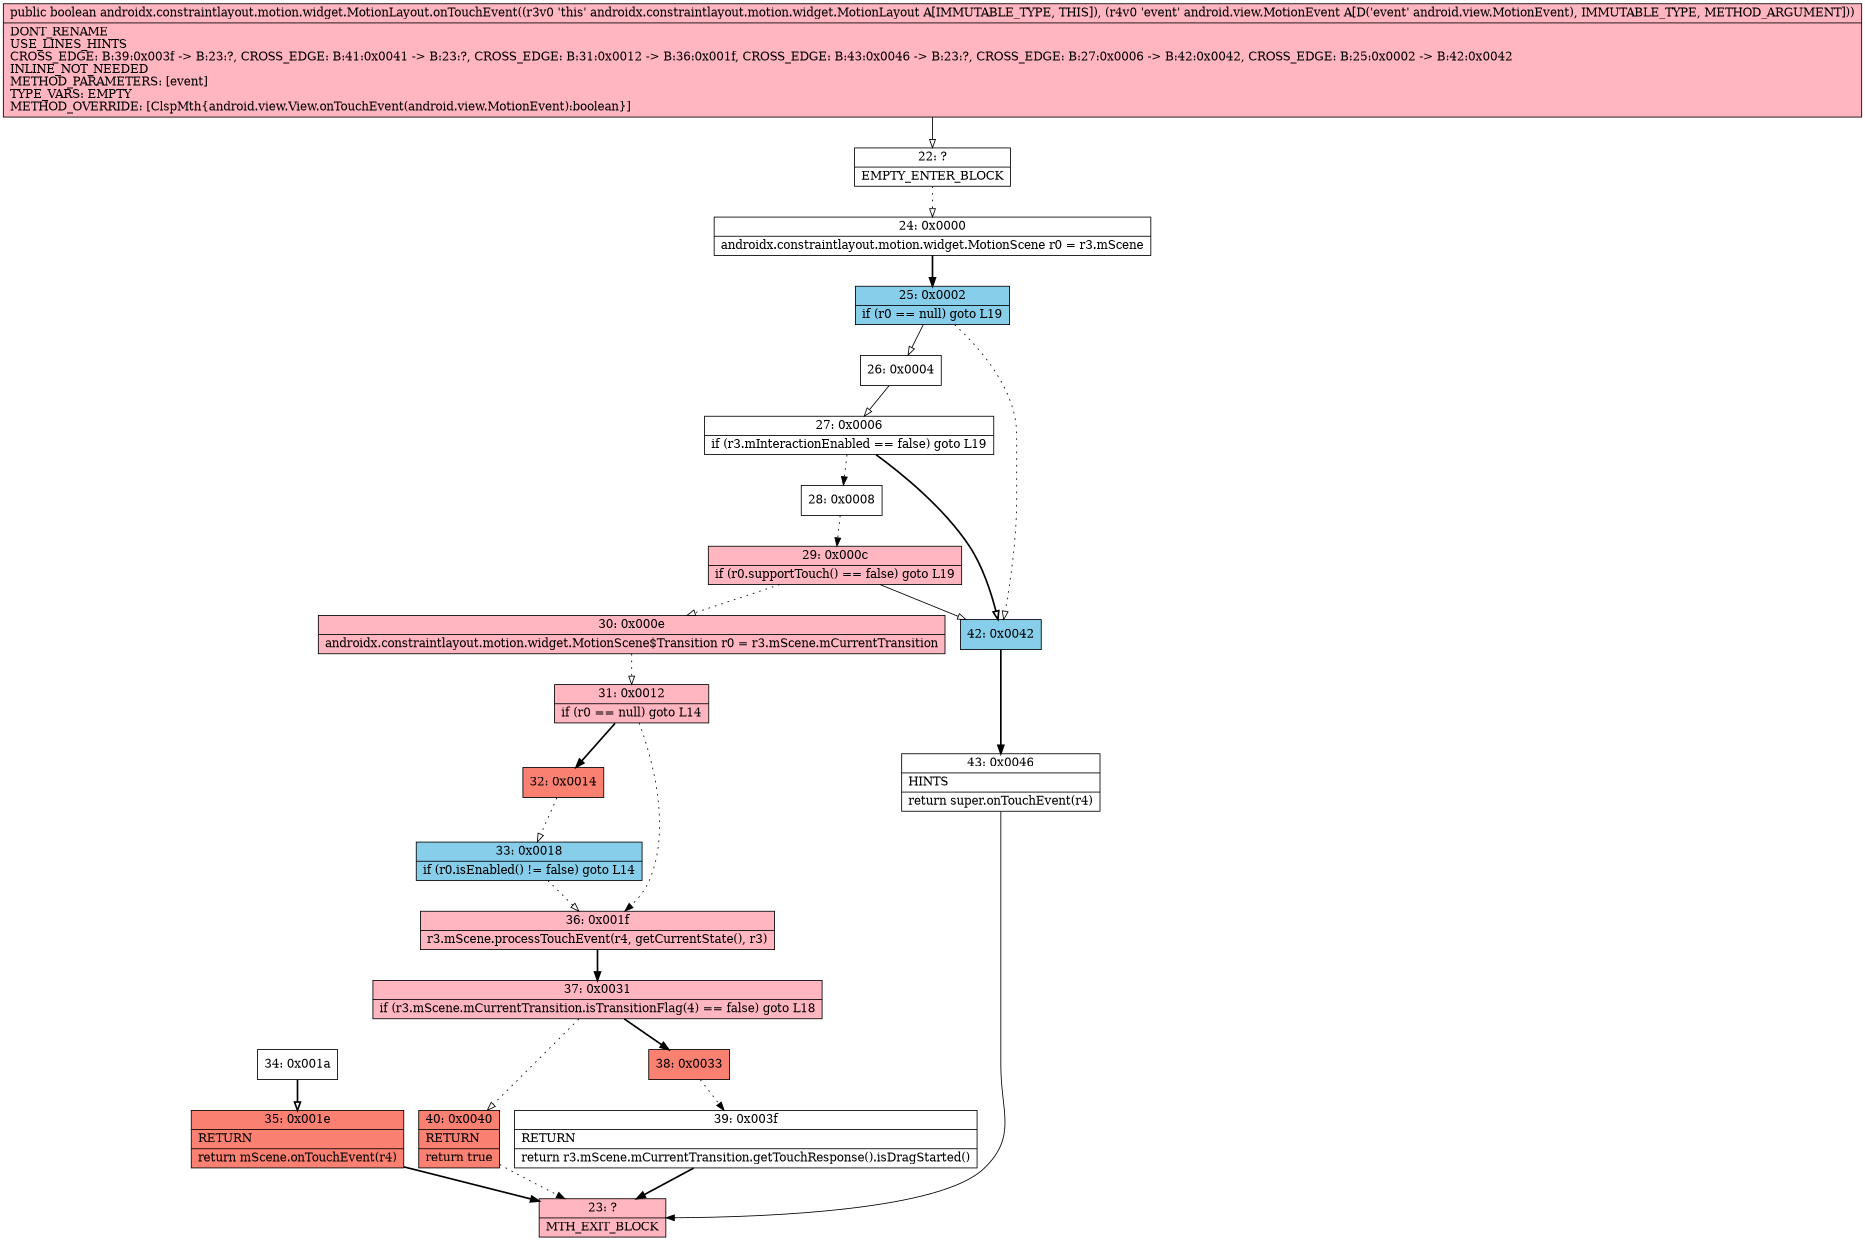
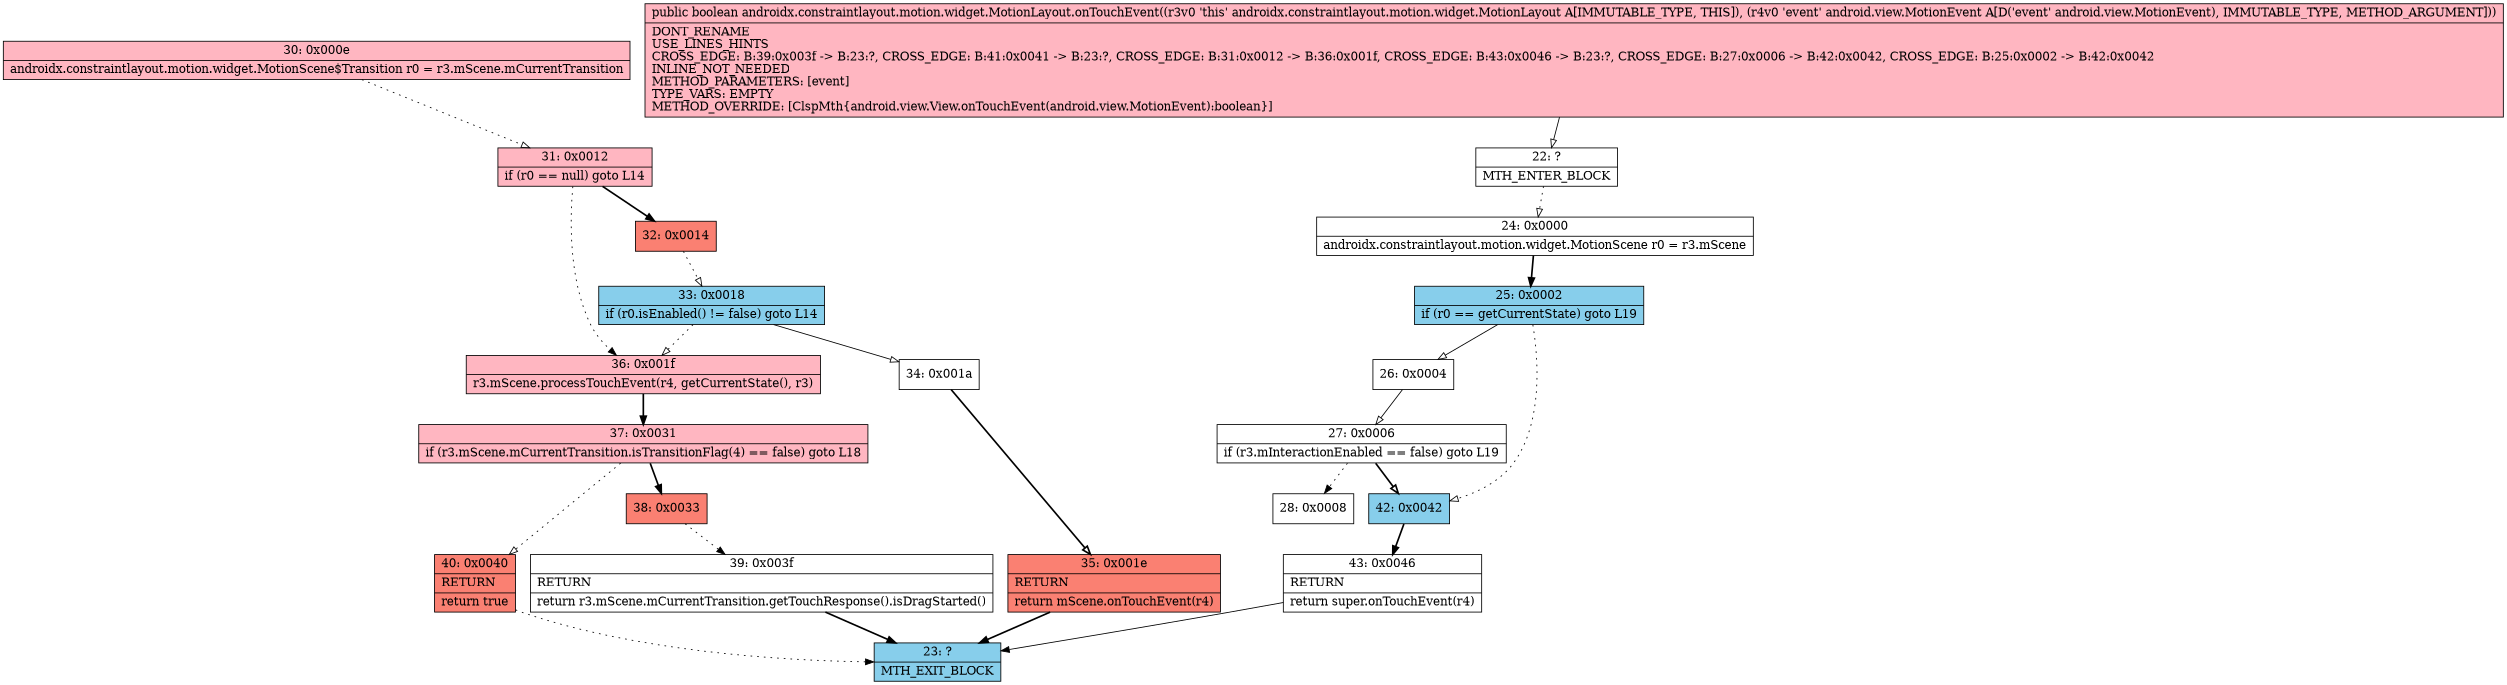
(932, 176) -> (1547, 176)
(932, 315) -> (1529, 315)
none -> (832, 342)
(835, 565) -> none
(929, 782) -> (1317, 583)
(602, 1218) -> (938, 662)
